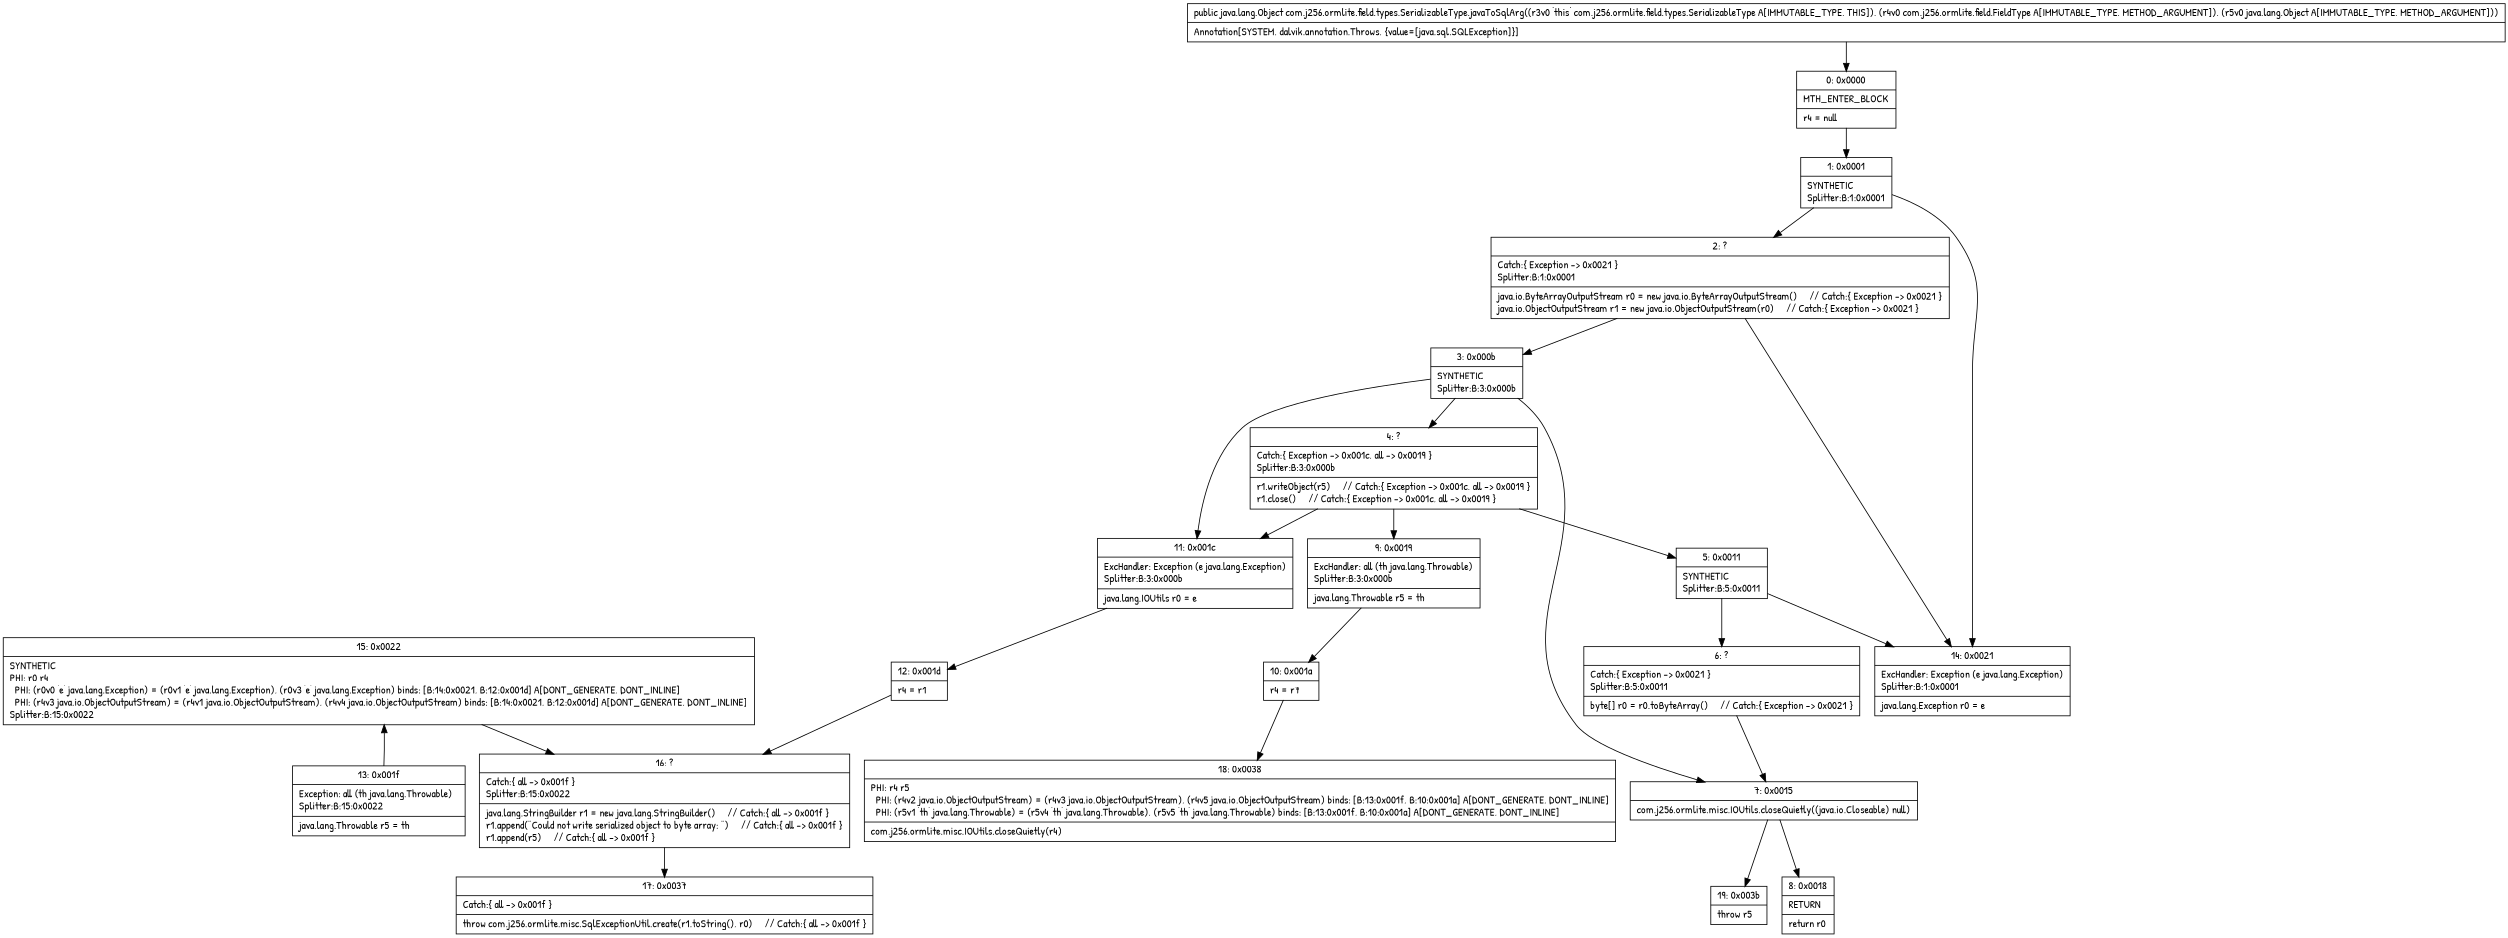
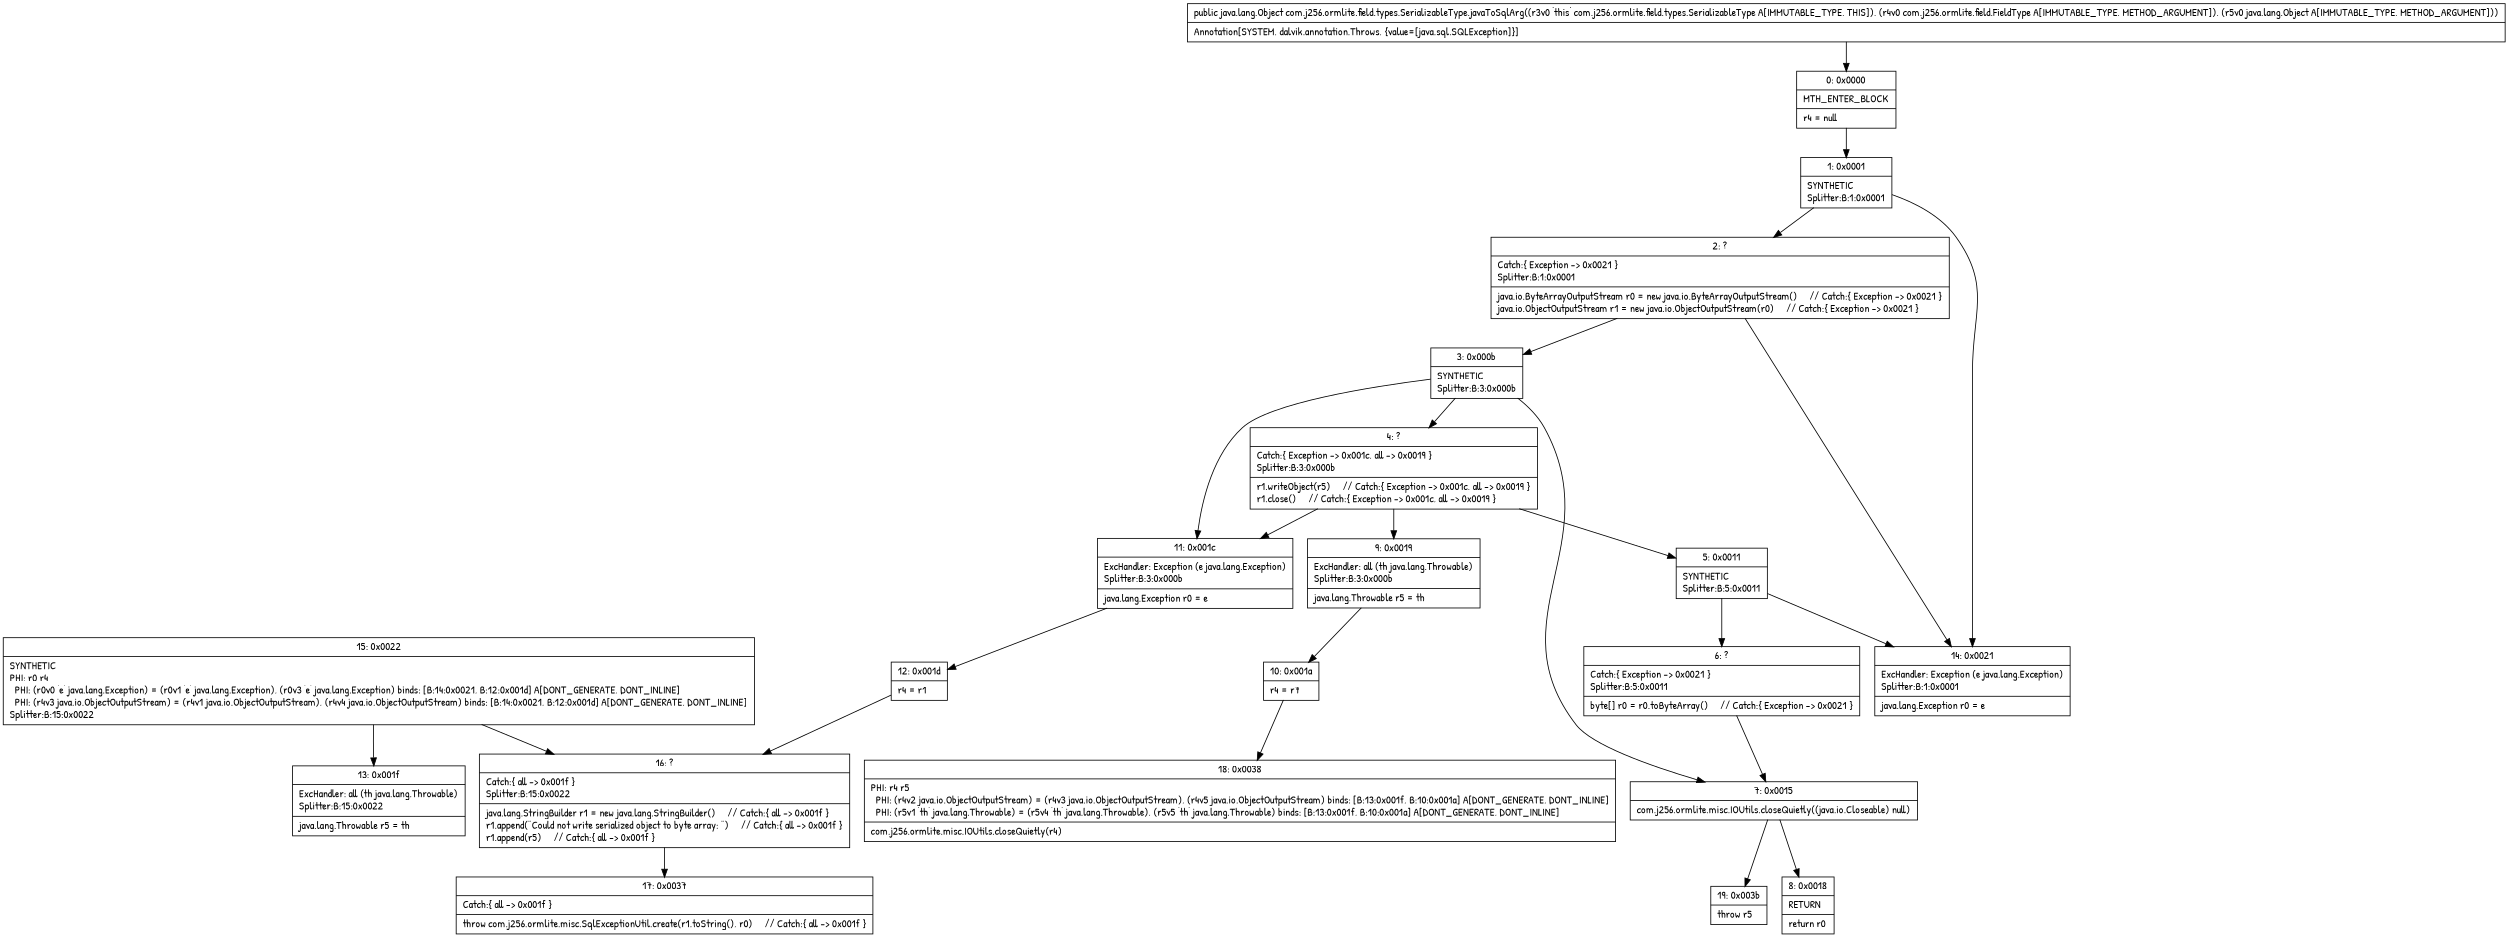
(1151, 598) -> (1156, 598)
(384, 750) -> (373, 741)
(376, 794) -> (379, 794)
